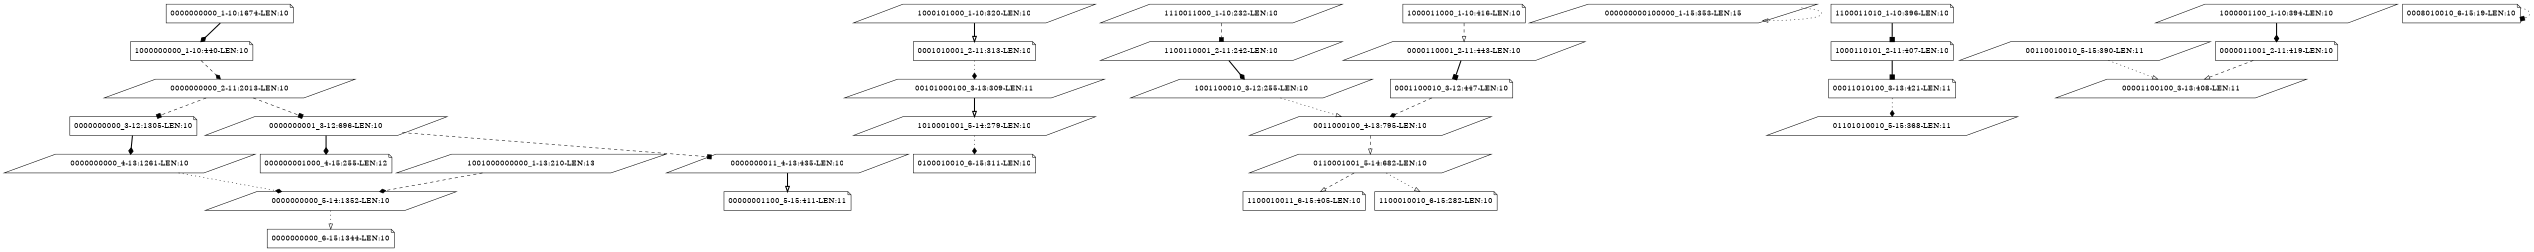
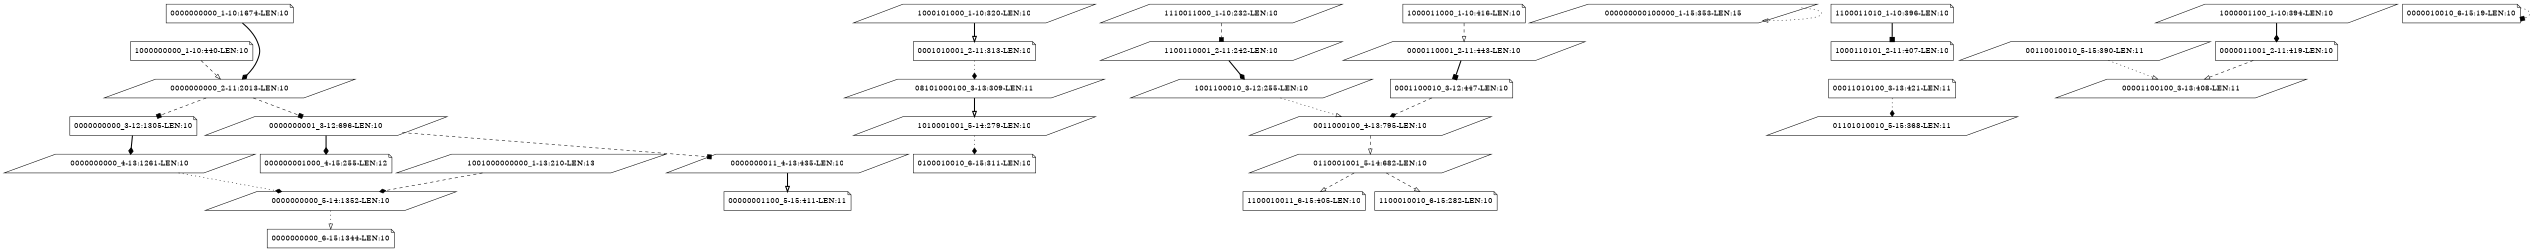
(2461, 14) -> (2461, 14)
(213, 30) -> (259, 48)
(1892, 67) -> none
(208, 68) -> (208, 68)
(974, 89) -> (974, 89)
(1401, 181) -> (1401, 181)
